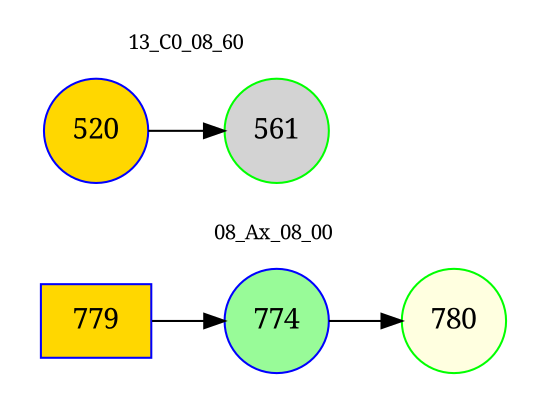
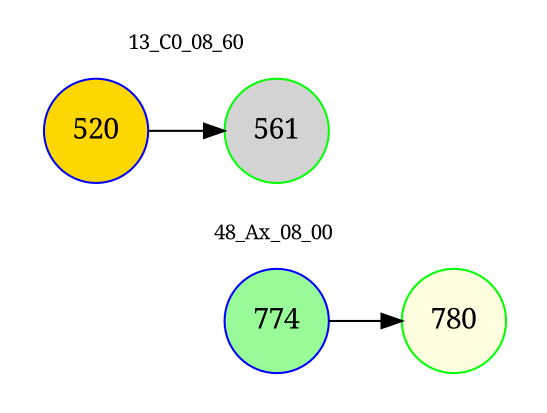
(273, 234) -> (273, 234)
(96, 321) -> none
